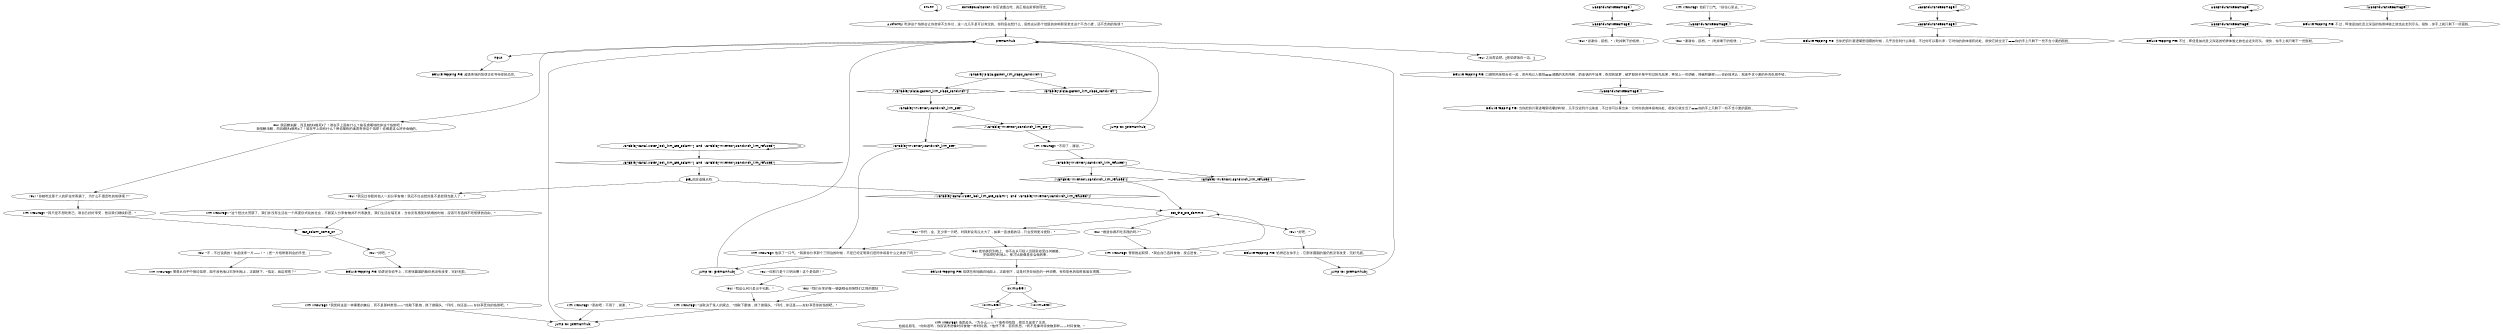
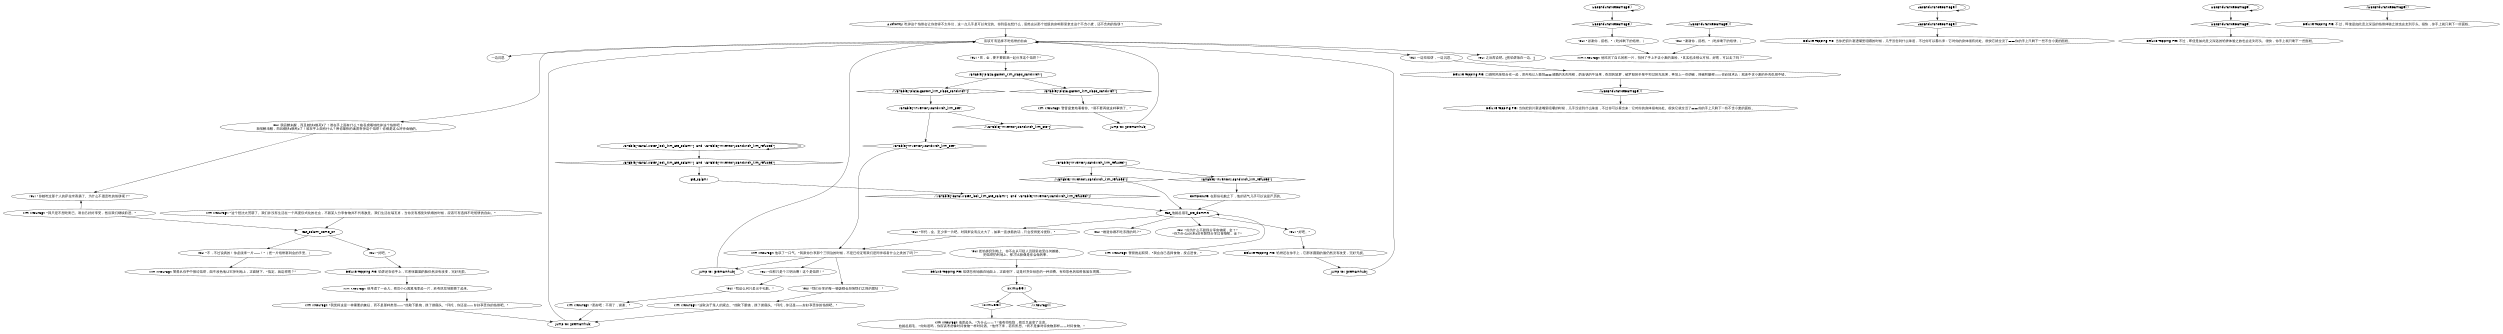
(929, 7) -> none
(1006, 7) -> none
(1709, 7) -> none
(1006, 41) -> (1006, 41)
(498, 58) -> (498, 58)
none -> (1006, 58)
none -> (1432, 58)
none -> (1661, 58)
(475, 75) -> none
none -> (1085, 108)
(1059, 146) -> none
(699, 180) -> (699, 180)
(407, 196) -> none
none -> (1237, 196)
(78, 204) -> (81, 206)
(1187, 213) -> (1187, 213)
none -> (1207, 232)
(997, 241) -> none
none -> (289, 242)
(1134, 242) -> none
none -> (814, 262)
none -> (839, 270)
none -> (407, 289)
(753, 296) -> (677, 297)
(1041, 305) -> (1041, 305)
